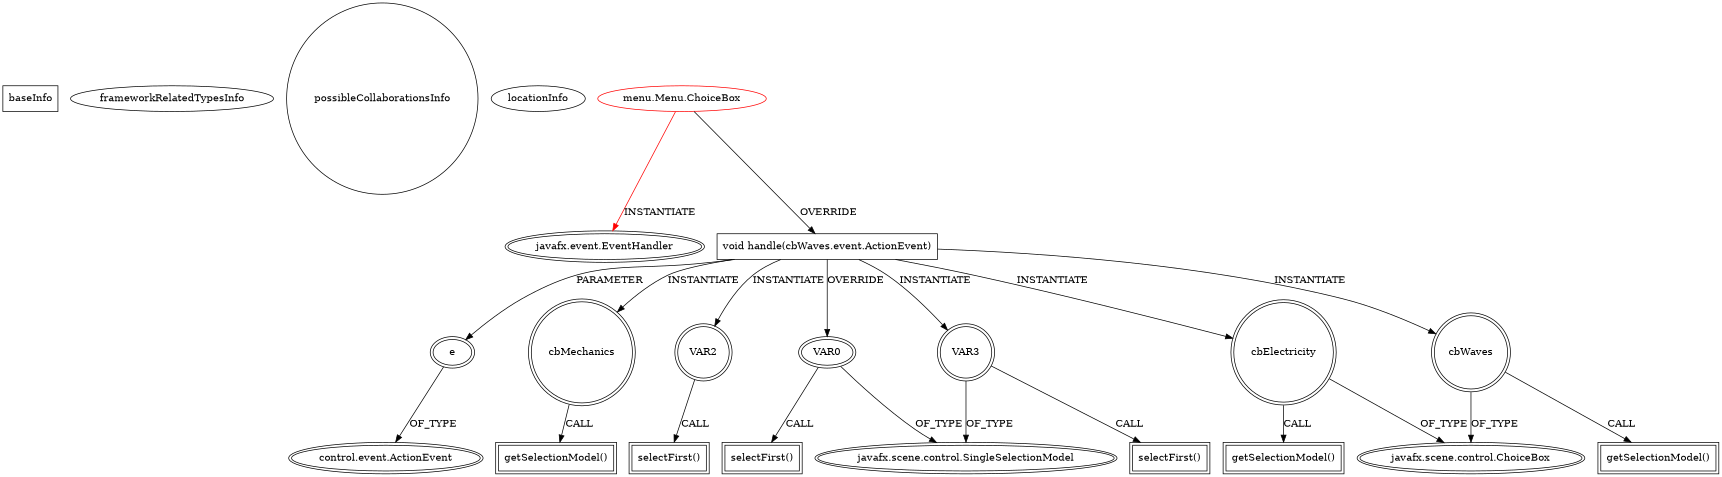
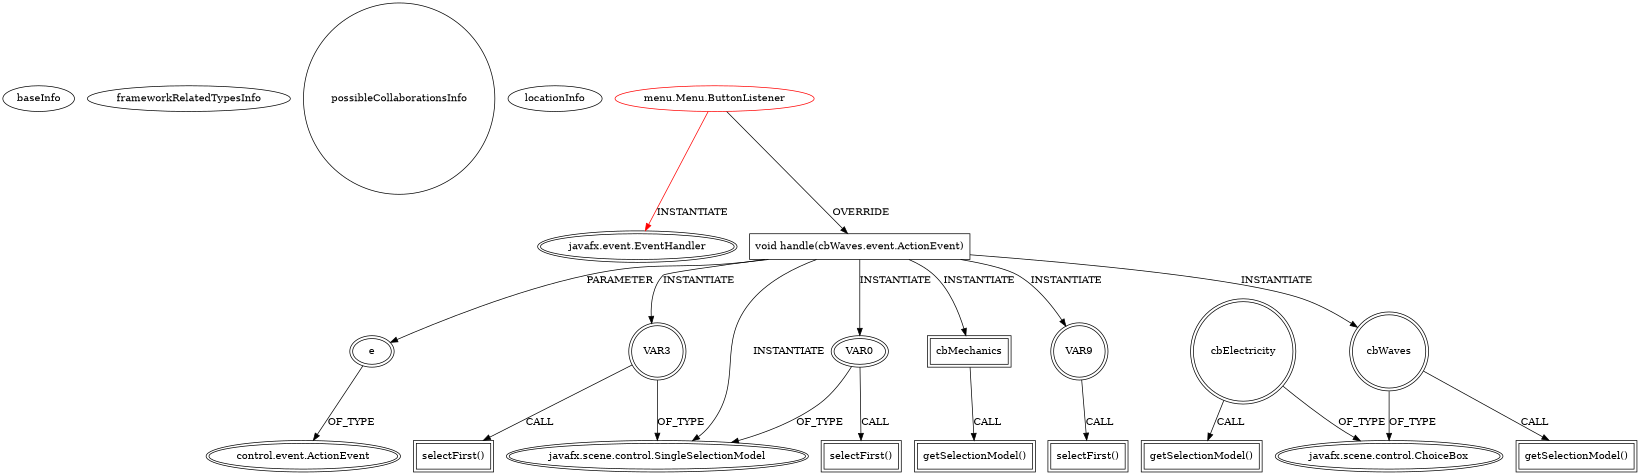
(30, 99) -> (39, 99)
(682, 99) -> (715, 99)
(856, 281) -> (896, 281)
(1061, 295) -> (734, 332)
(582, 352) -> (969, 351)
(703, 352) -> (1079, 351)
